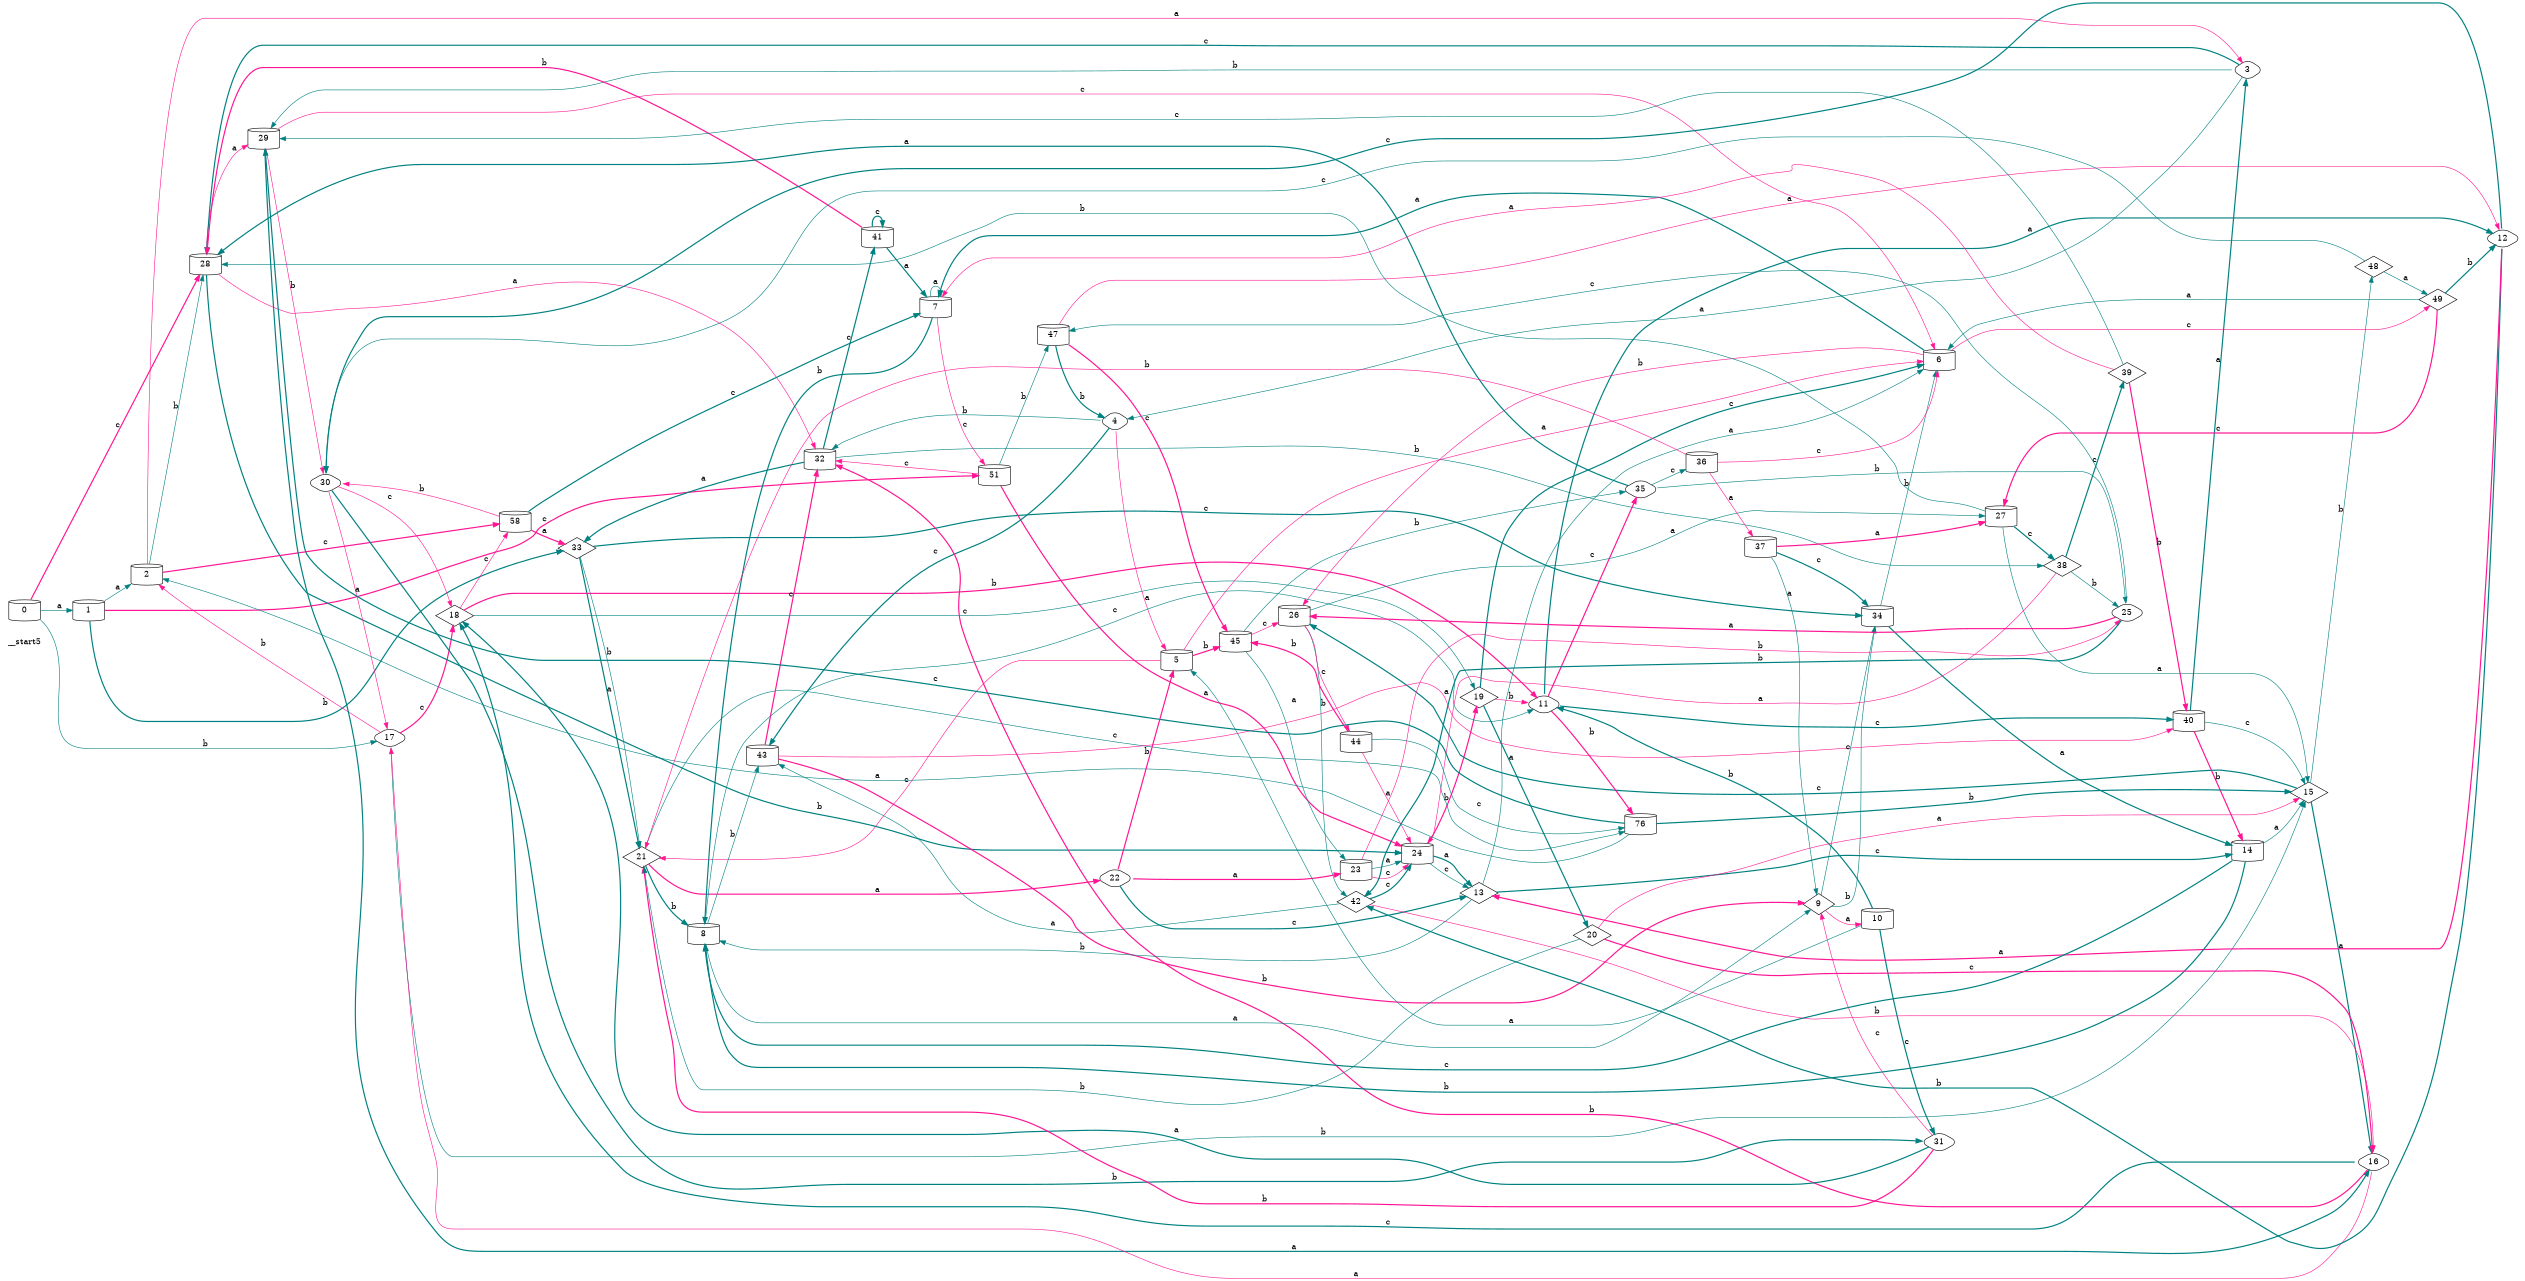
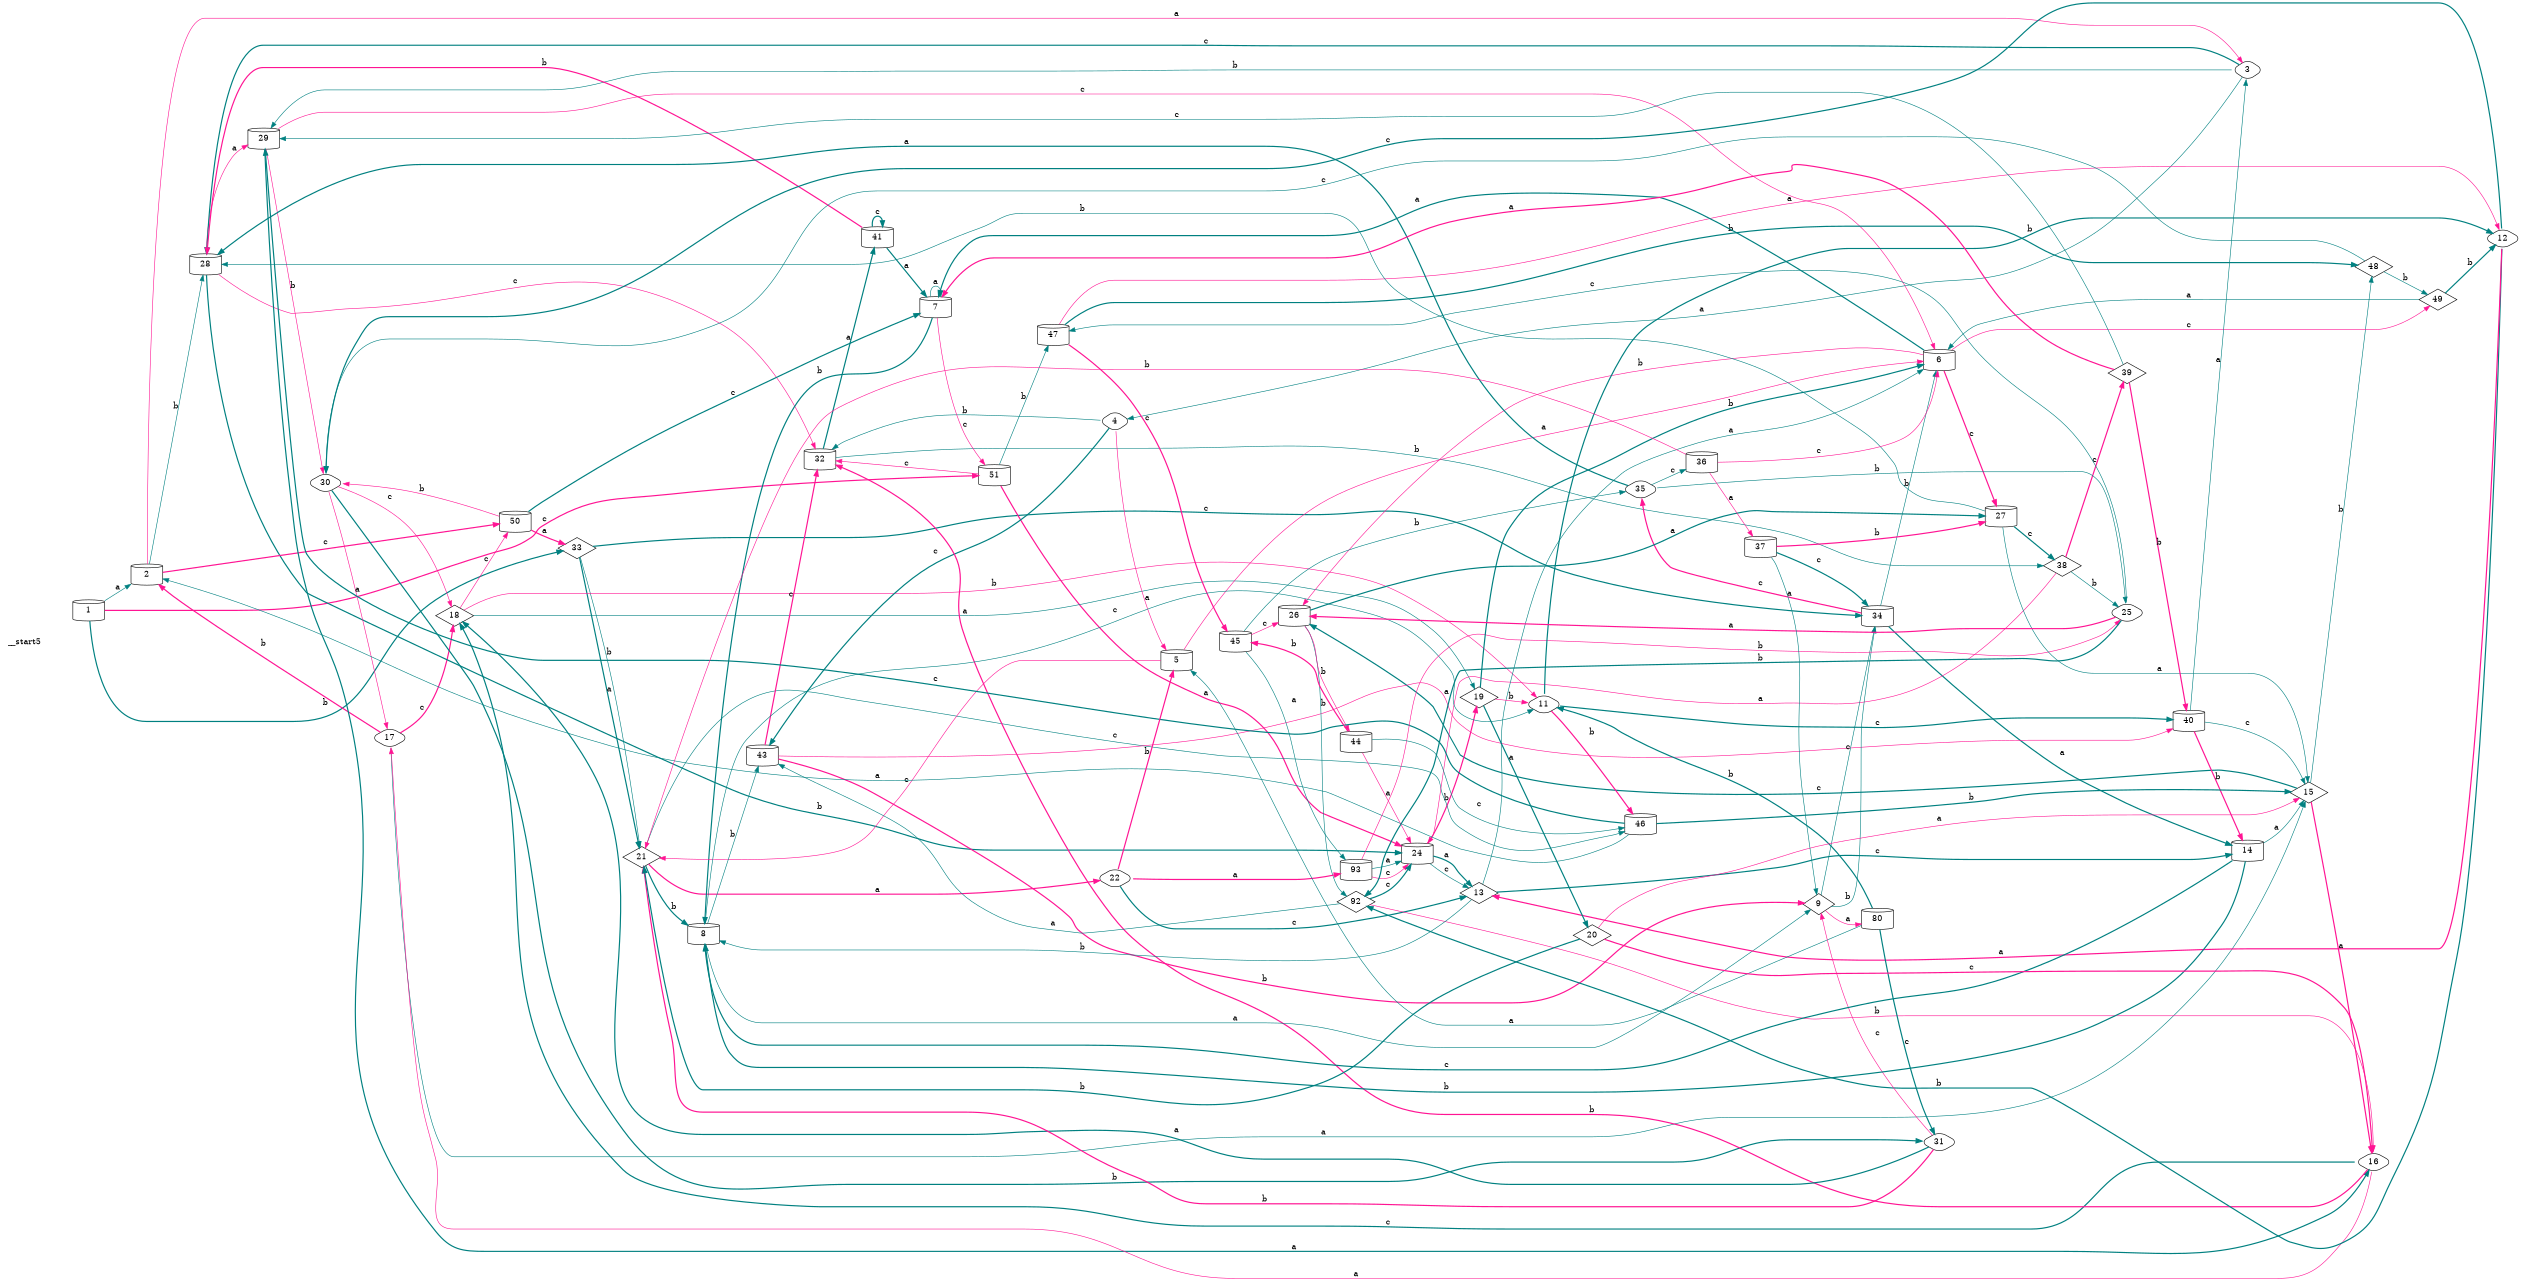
(1562, 207) -> (1562, 207)
(2030, 229) -> (2030, 229)
(2406, 278) -> (2406, 278)
(515, 281) -> (515, 281)
(849, 338) -> (849, 338)
(1069, 386) -> (1706, 237)
(2217, 398) -> (2217, 398)
(1731, 404) -> (1731, 404)
(2247, 433) -> (1969, 436)
(2091, 481) -> (2091, 481)
(709, 486) -> none
(515, 522) -> (515, 522)
(1878, 533) -> (1878, 533)
(1644, 548) -> (1644, 548)
(1016, 587) -> (1016, 587)
(1591, 600) -> (1732, 584)
(25, 610) -> none
(965, 611) -> (965, 611)
(1203, 652) -> none
(271, 662) -> (271, 662)
(1324, 672) -> (1324, 672)
(1641, 824) -> (1641, 824)
(1356, 870) -> (1356, 870)
(1356, 902) -> (1356, 902)
(1878, 919) -> (1878, 919)
(2343, 974) -> (2343, 974)
(1050, 1091) -> (1050, 1091)
(1324, 1132) -> (1324, 1132)
